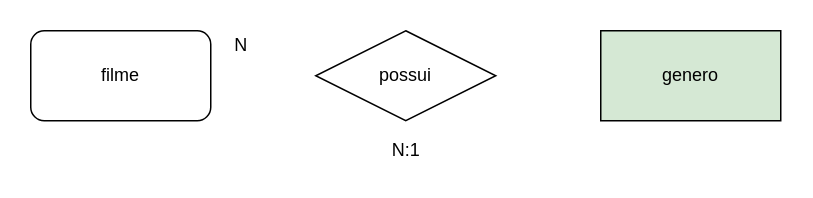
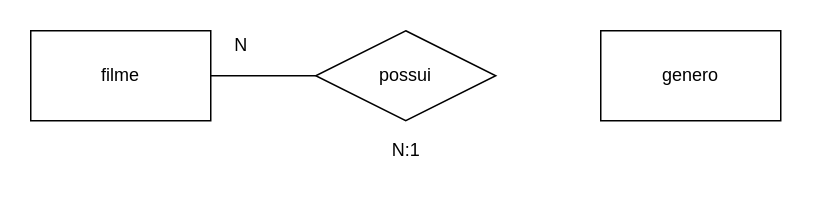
(121, 76) -> (121, 76)
none -> (263, 76)
(691, 76) -> (691, 76)
